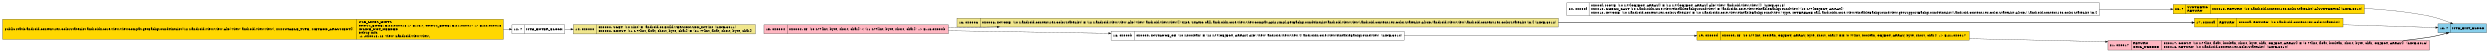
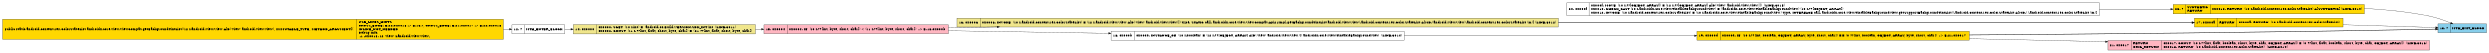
none -> (758, 29)
(2425, 38) -> (2203, 33)
(2146, 47) -> (2146, 47)
